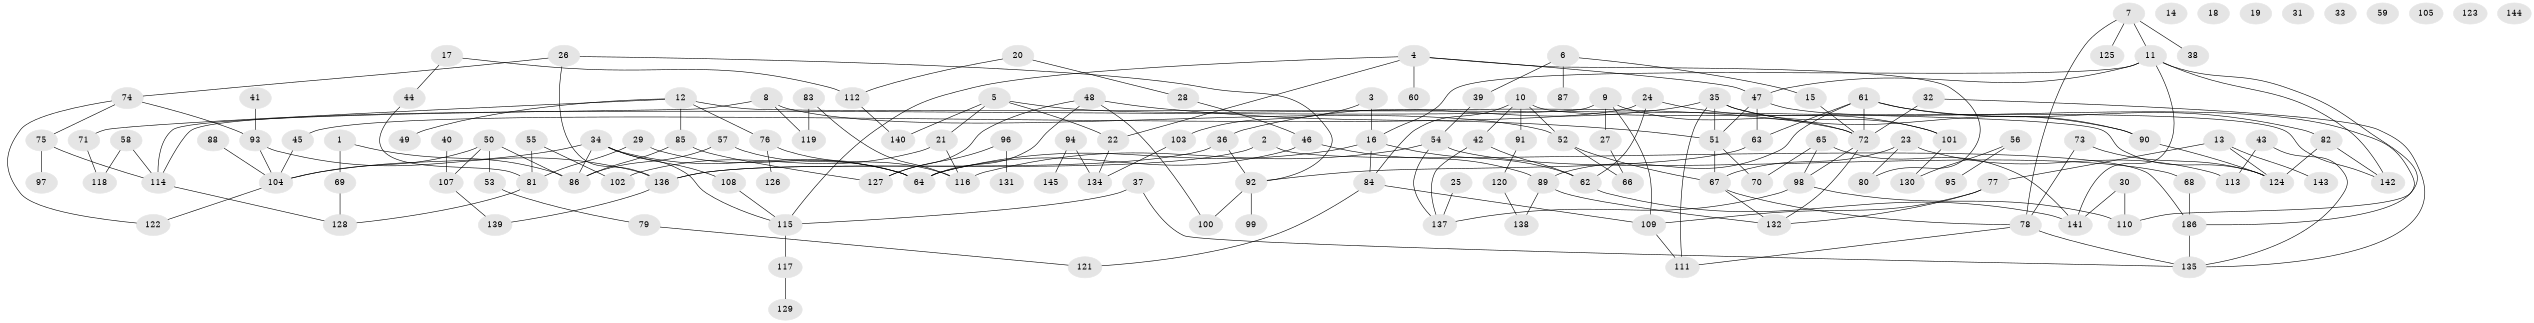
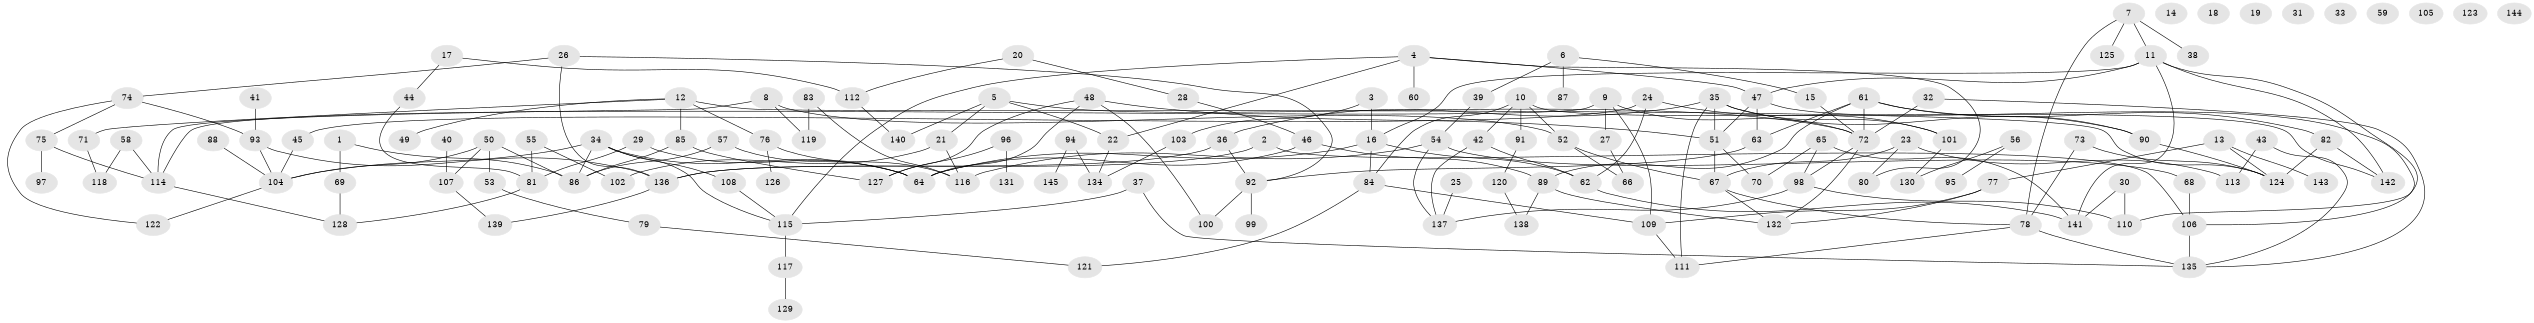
(2189, 225) -> (2189, 225)
